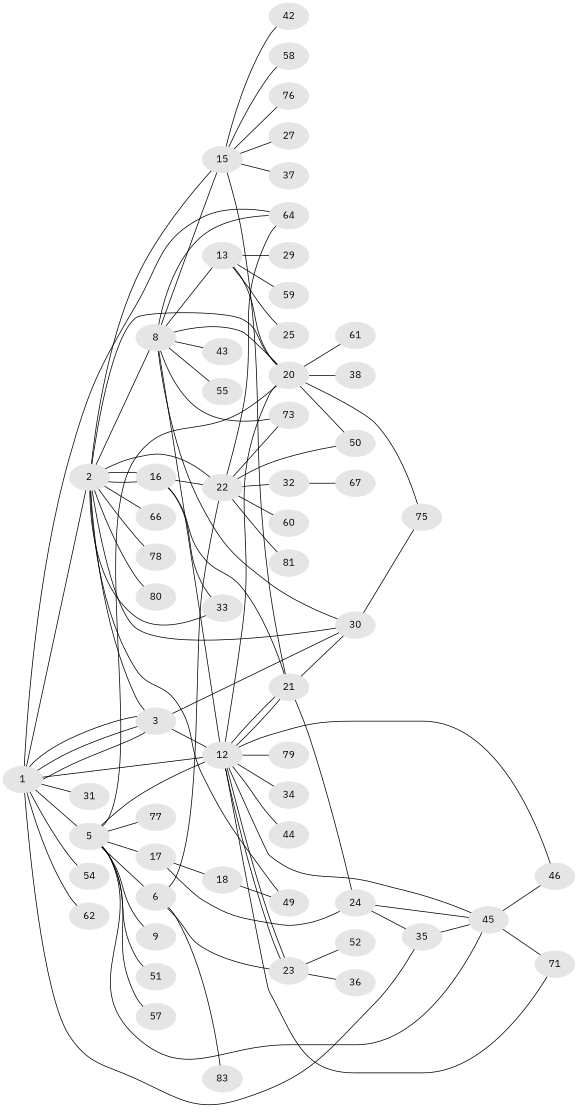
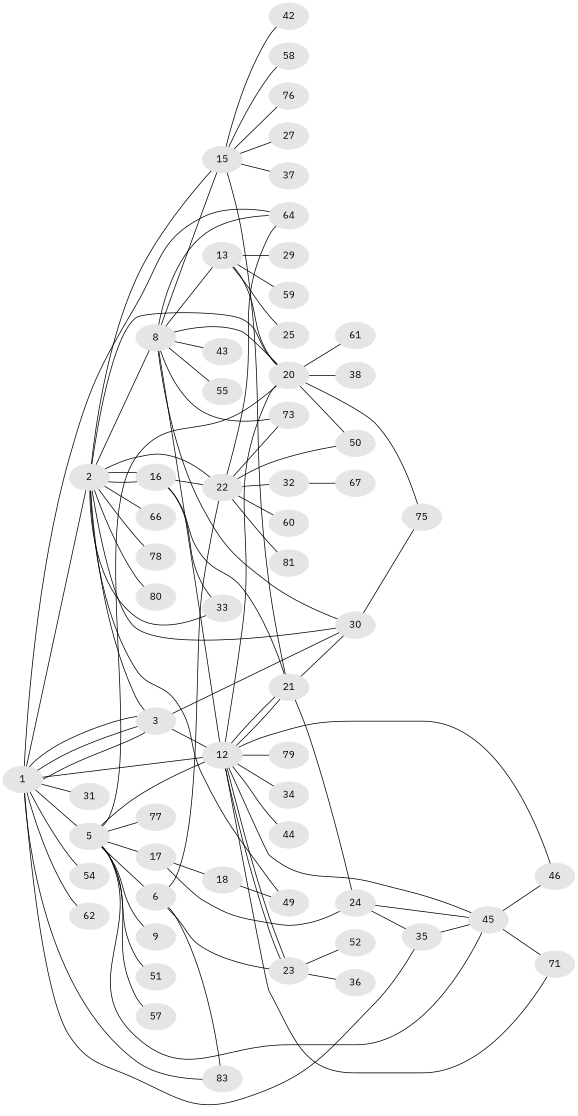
none -> (68, 971)
